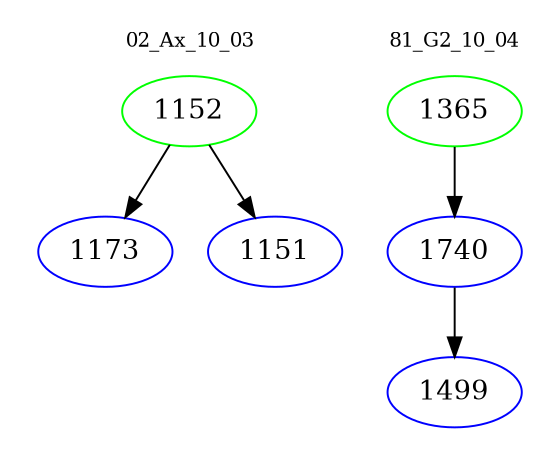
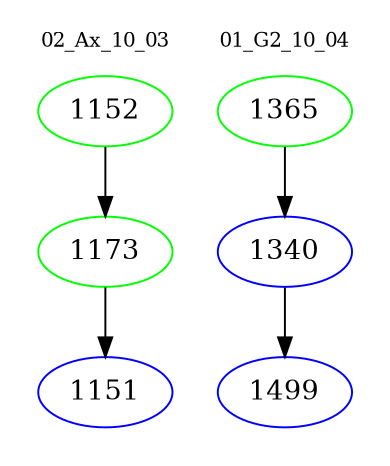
(455, 42) -> (285, 42)
(227, 173) -> (105, 312)
(105, 252) -> (105, 252)
(455, 252) -> (285, 252)
